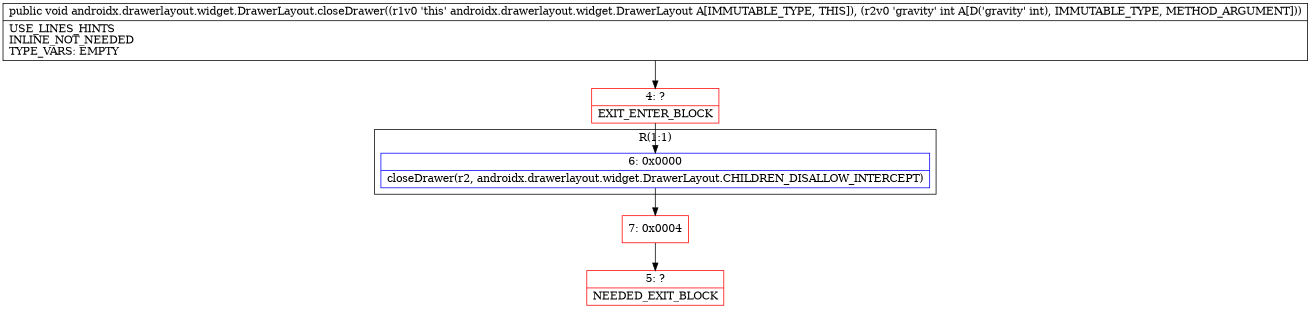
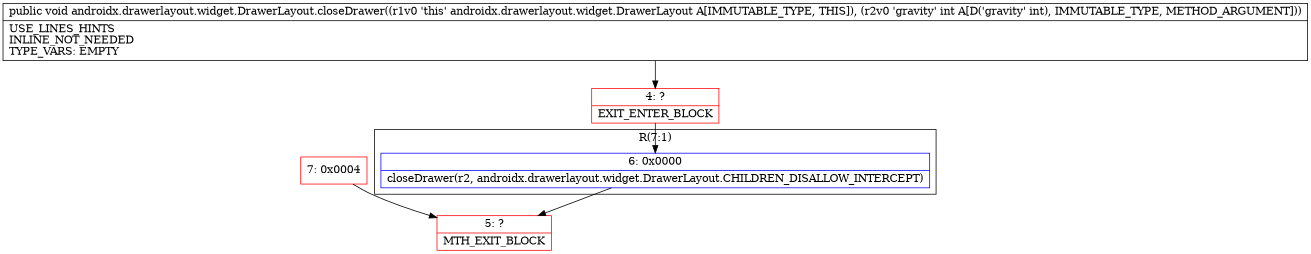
(655, 138) -> (655, 138)
(655, 199) -> (578, 200)
(655, 296) -> (494, 241)
